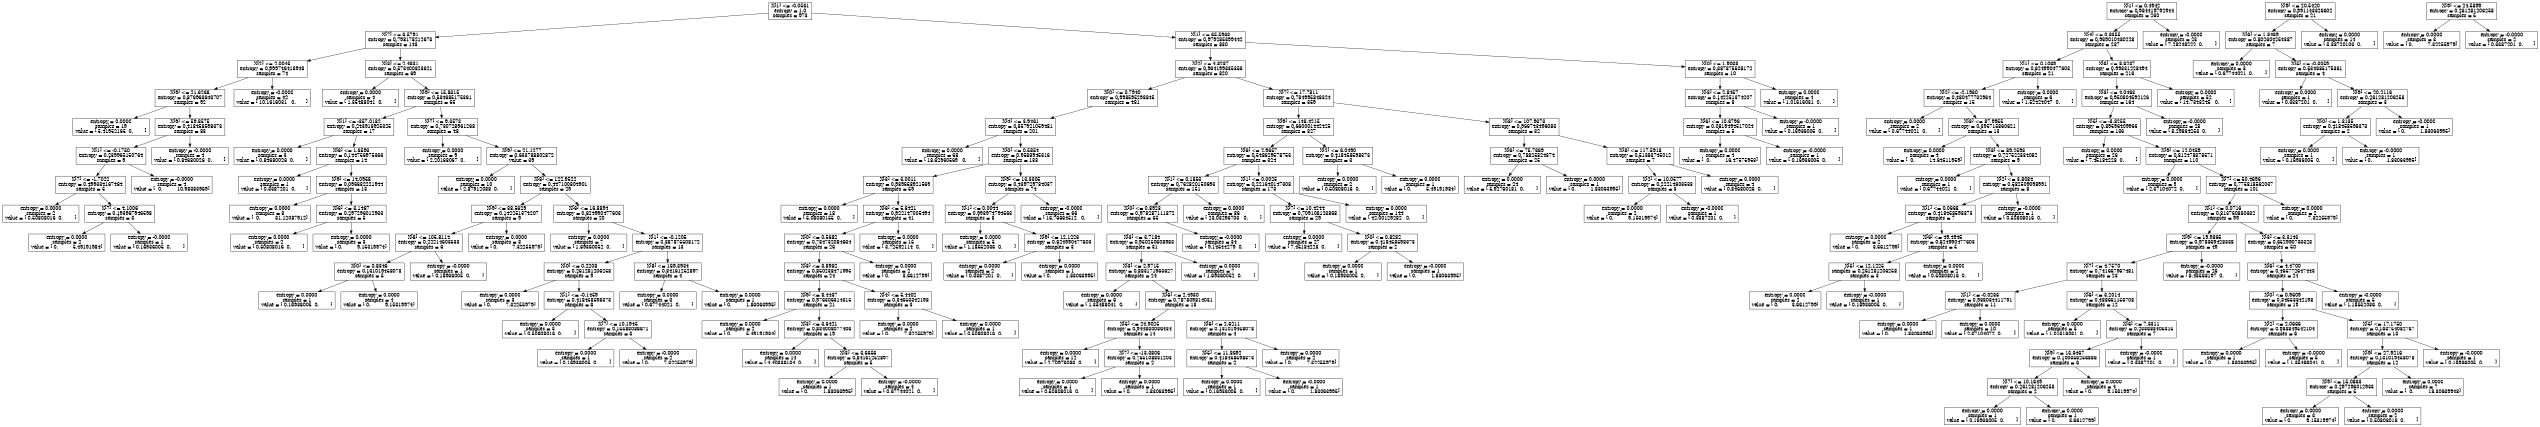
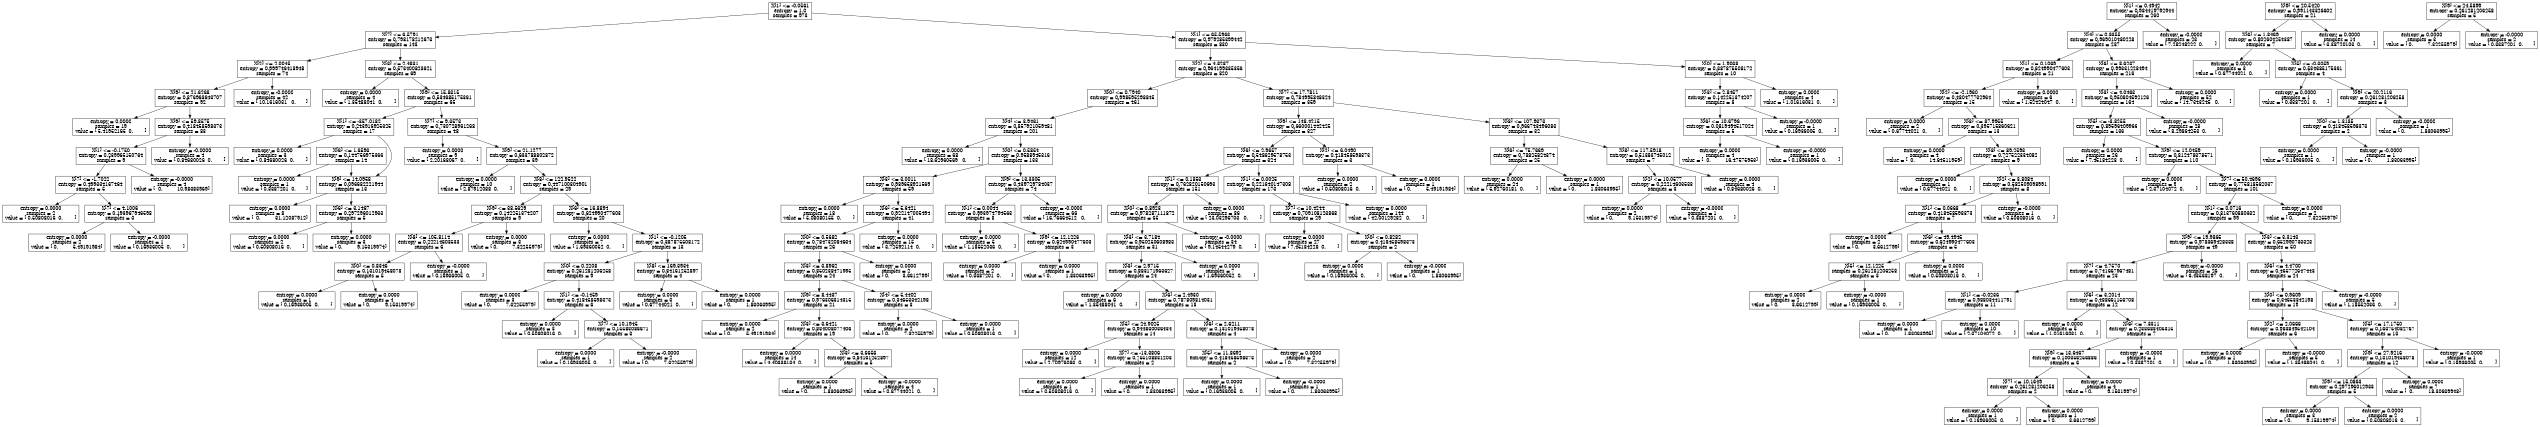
(356, 140) -> (392, 155)
(522, 156) -> (522, 156)
none -> (1142, 226)
none -> (1200, 314)
